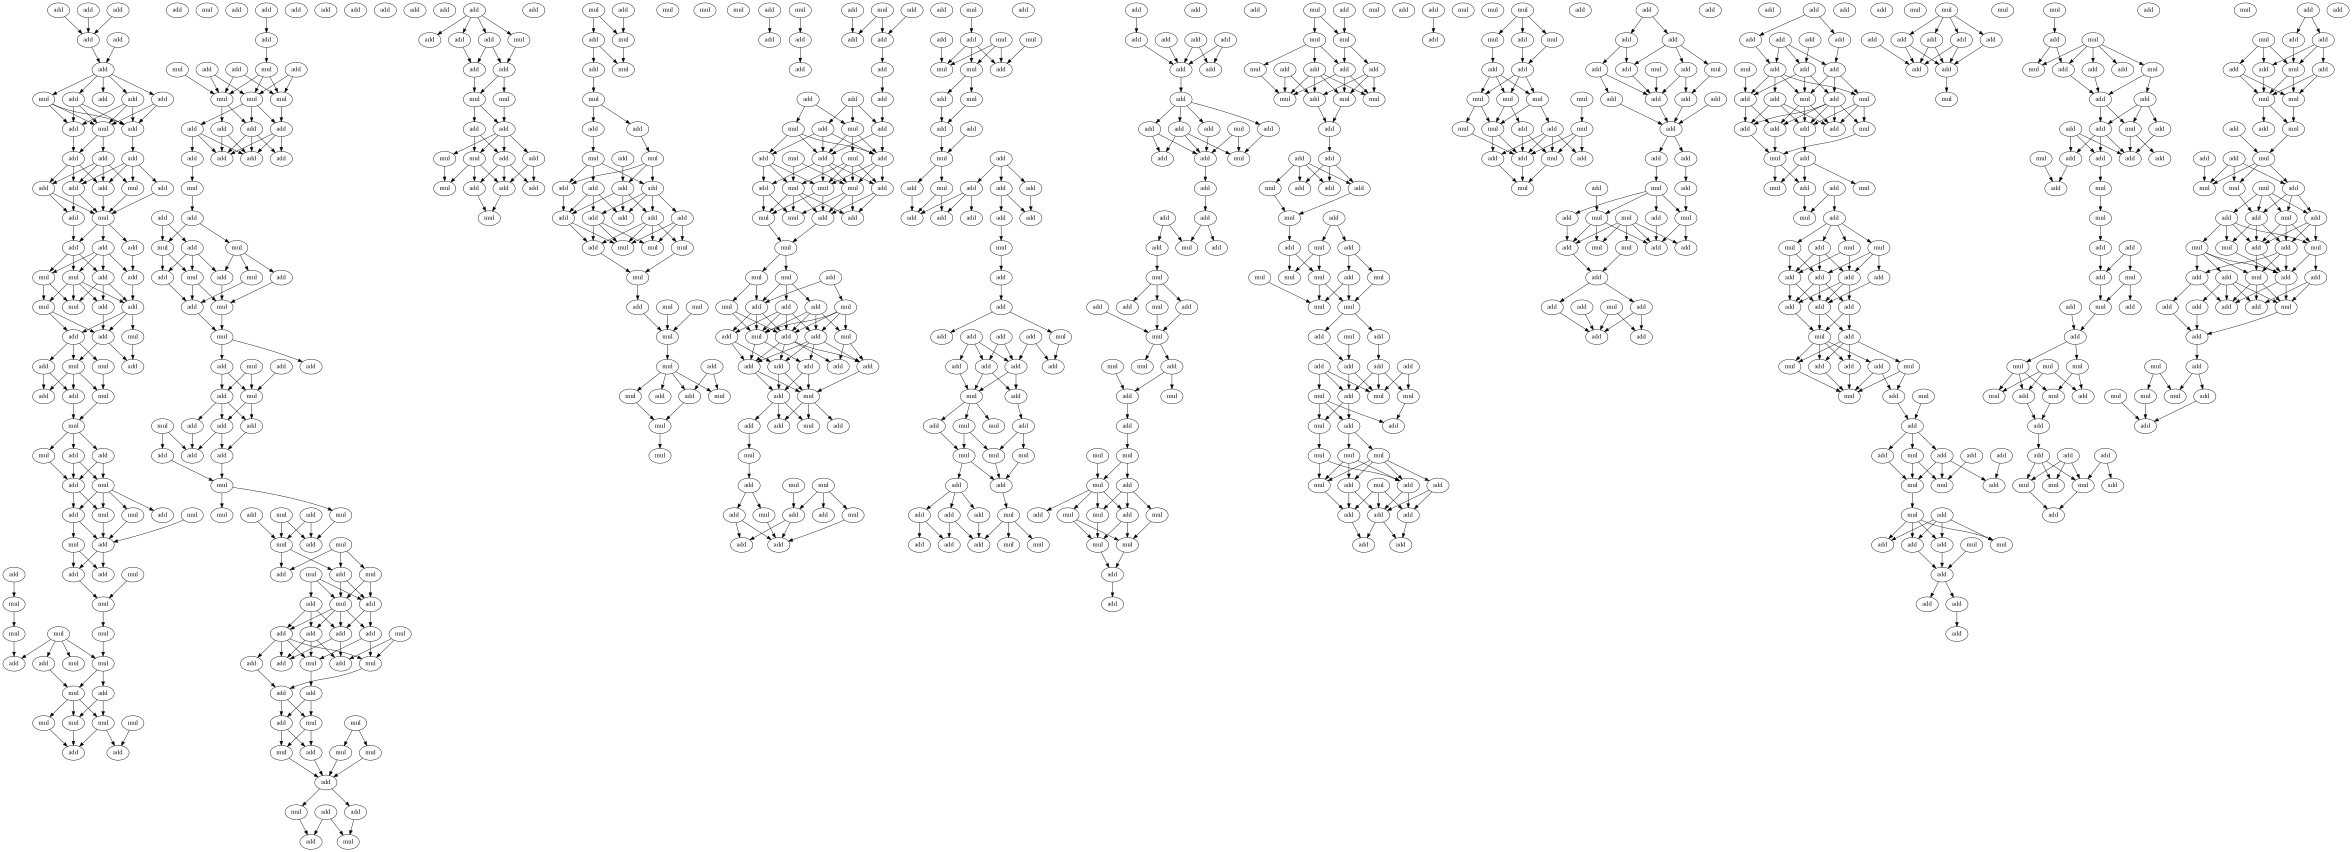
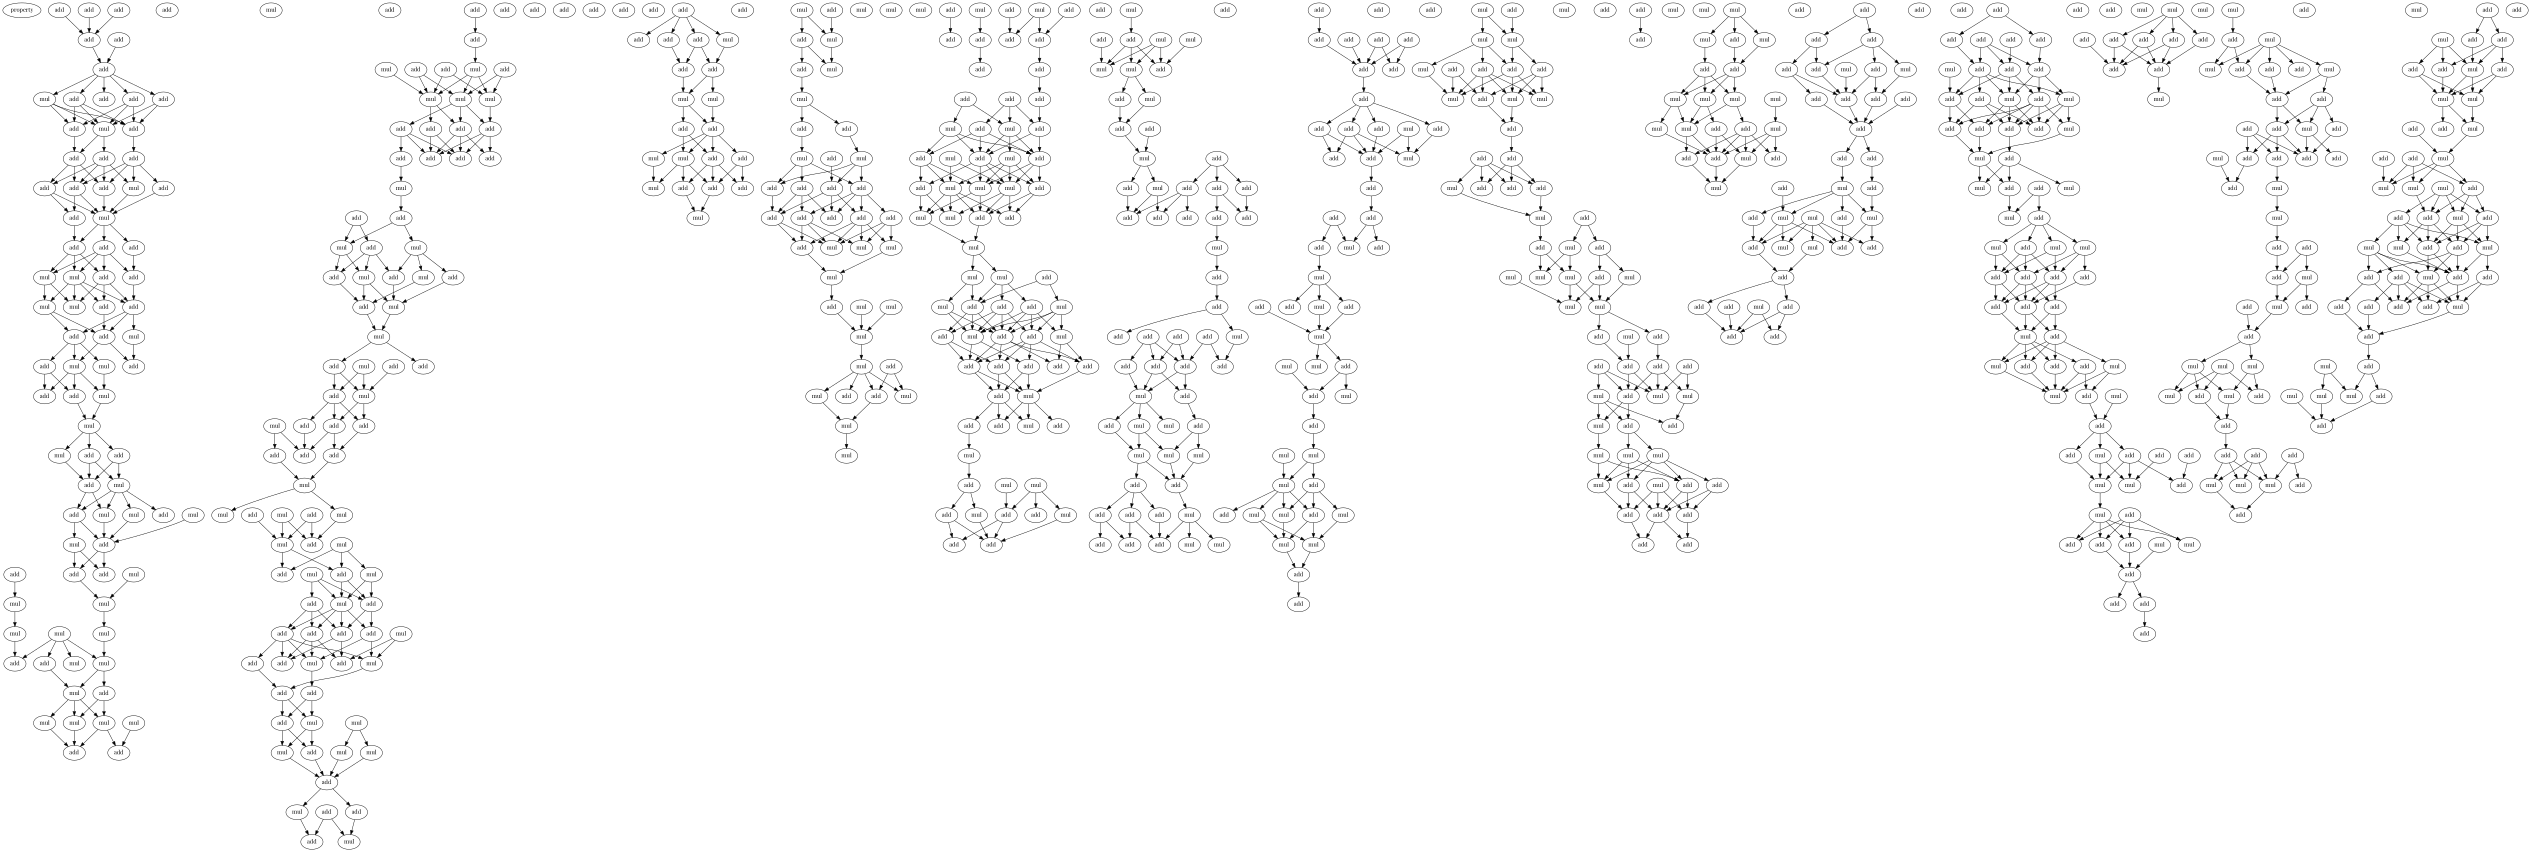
none -> (22, 10)
